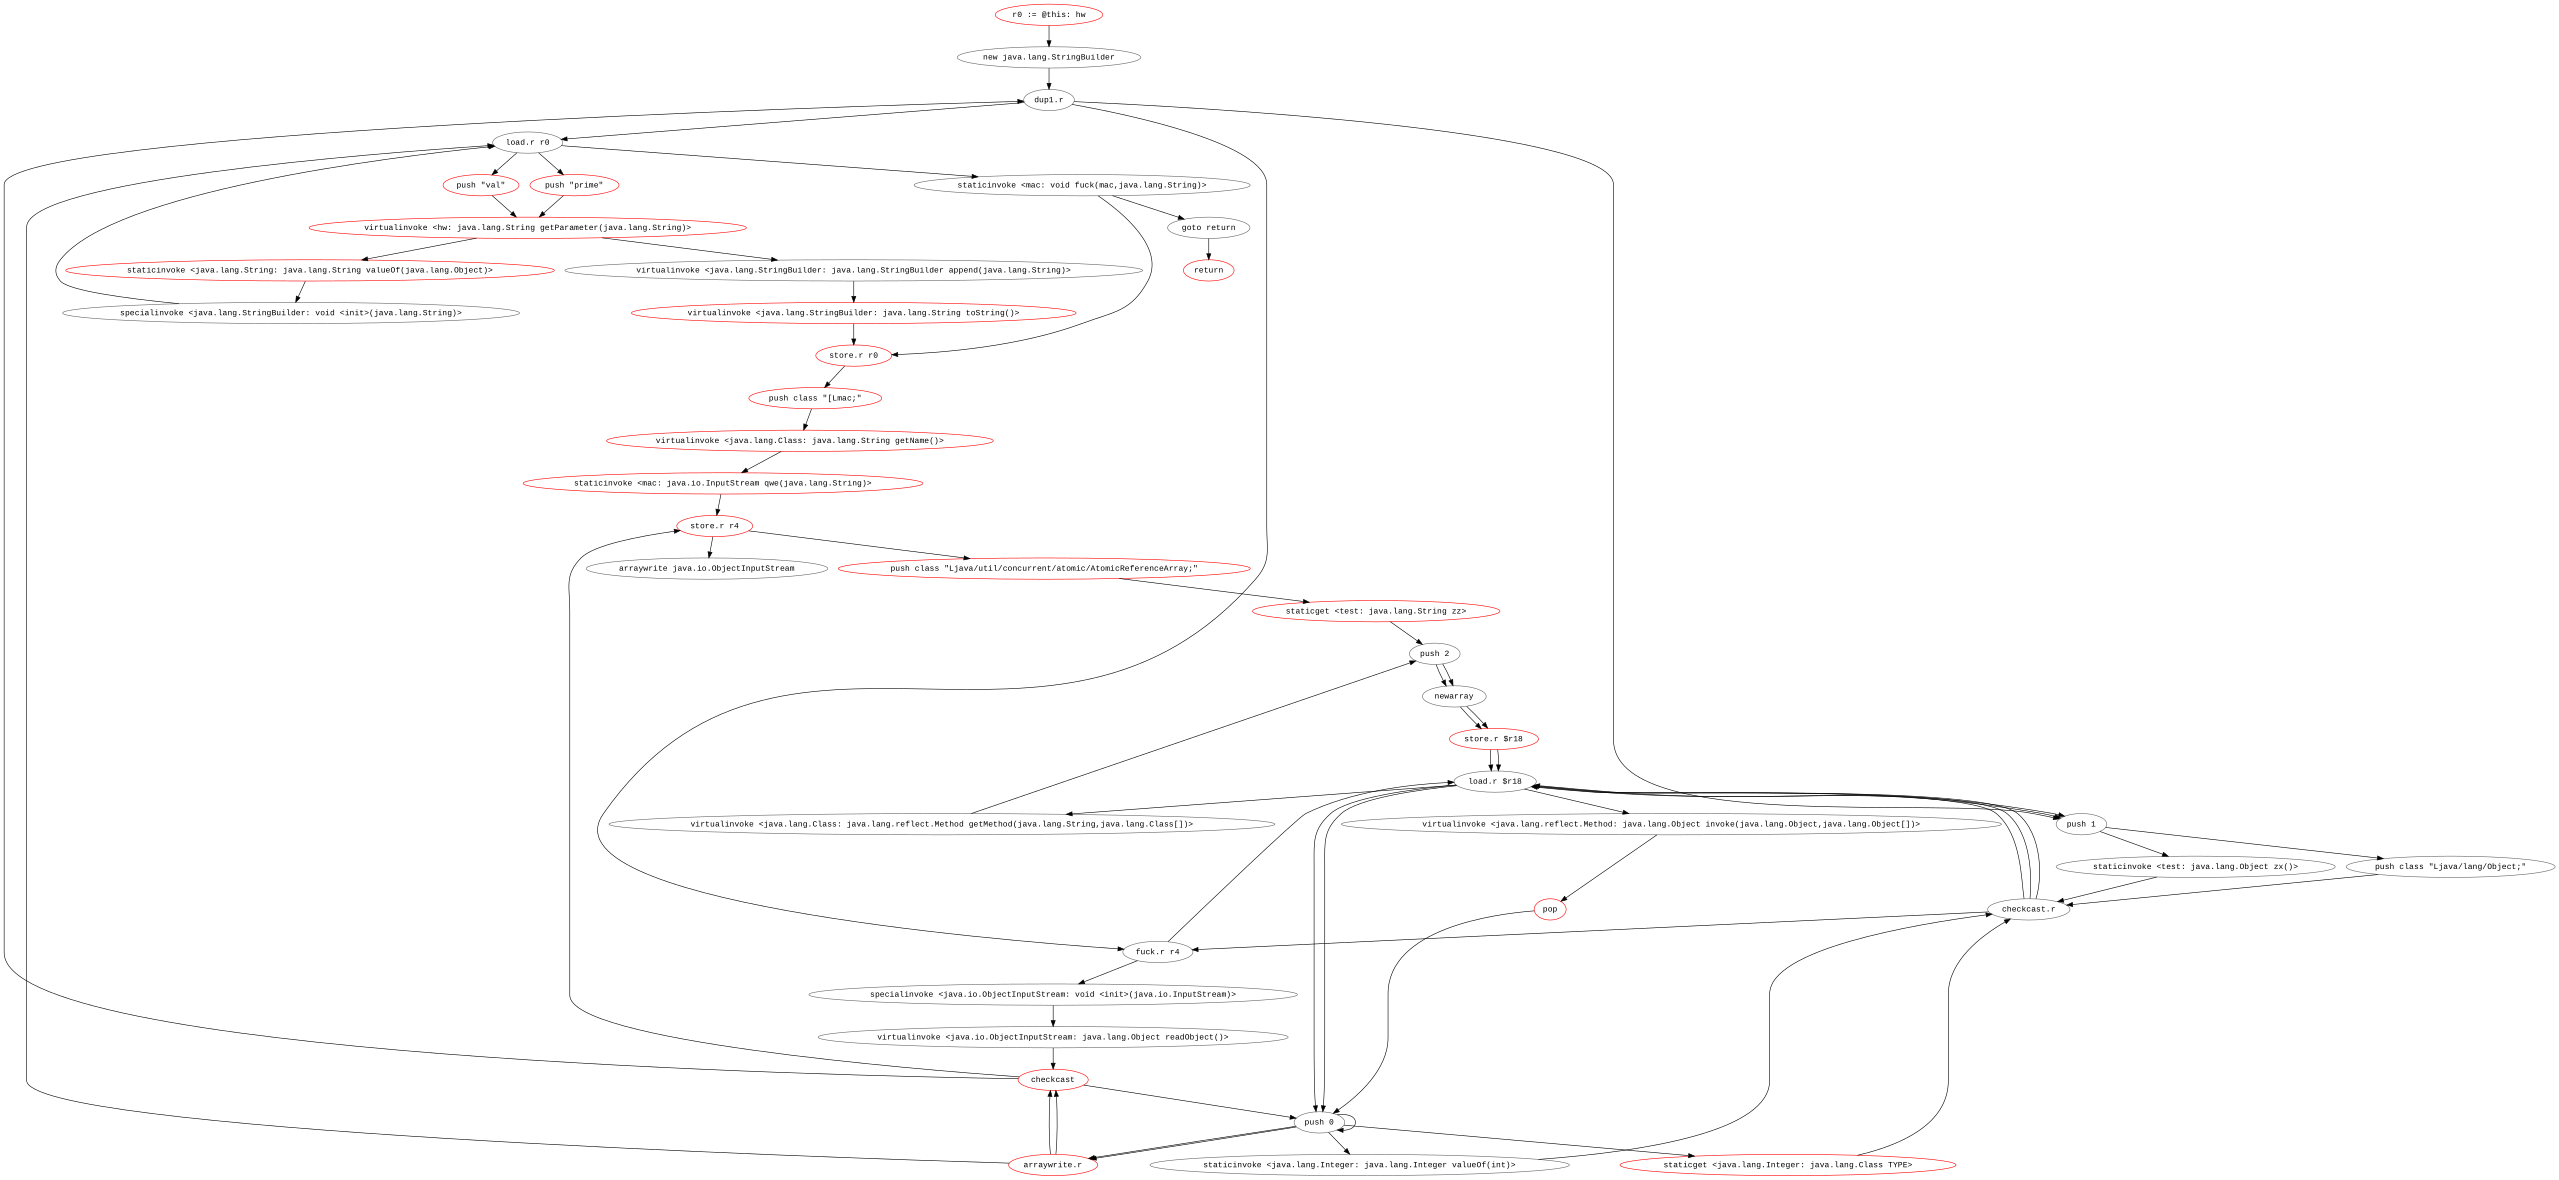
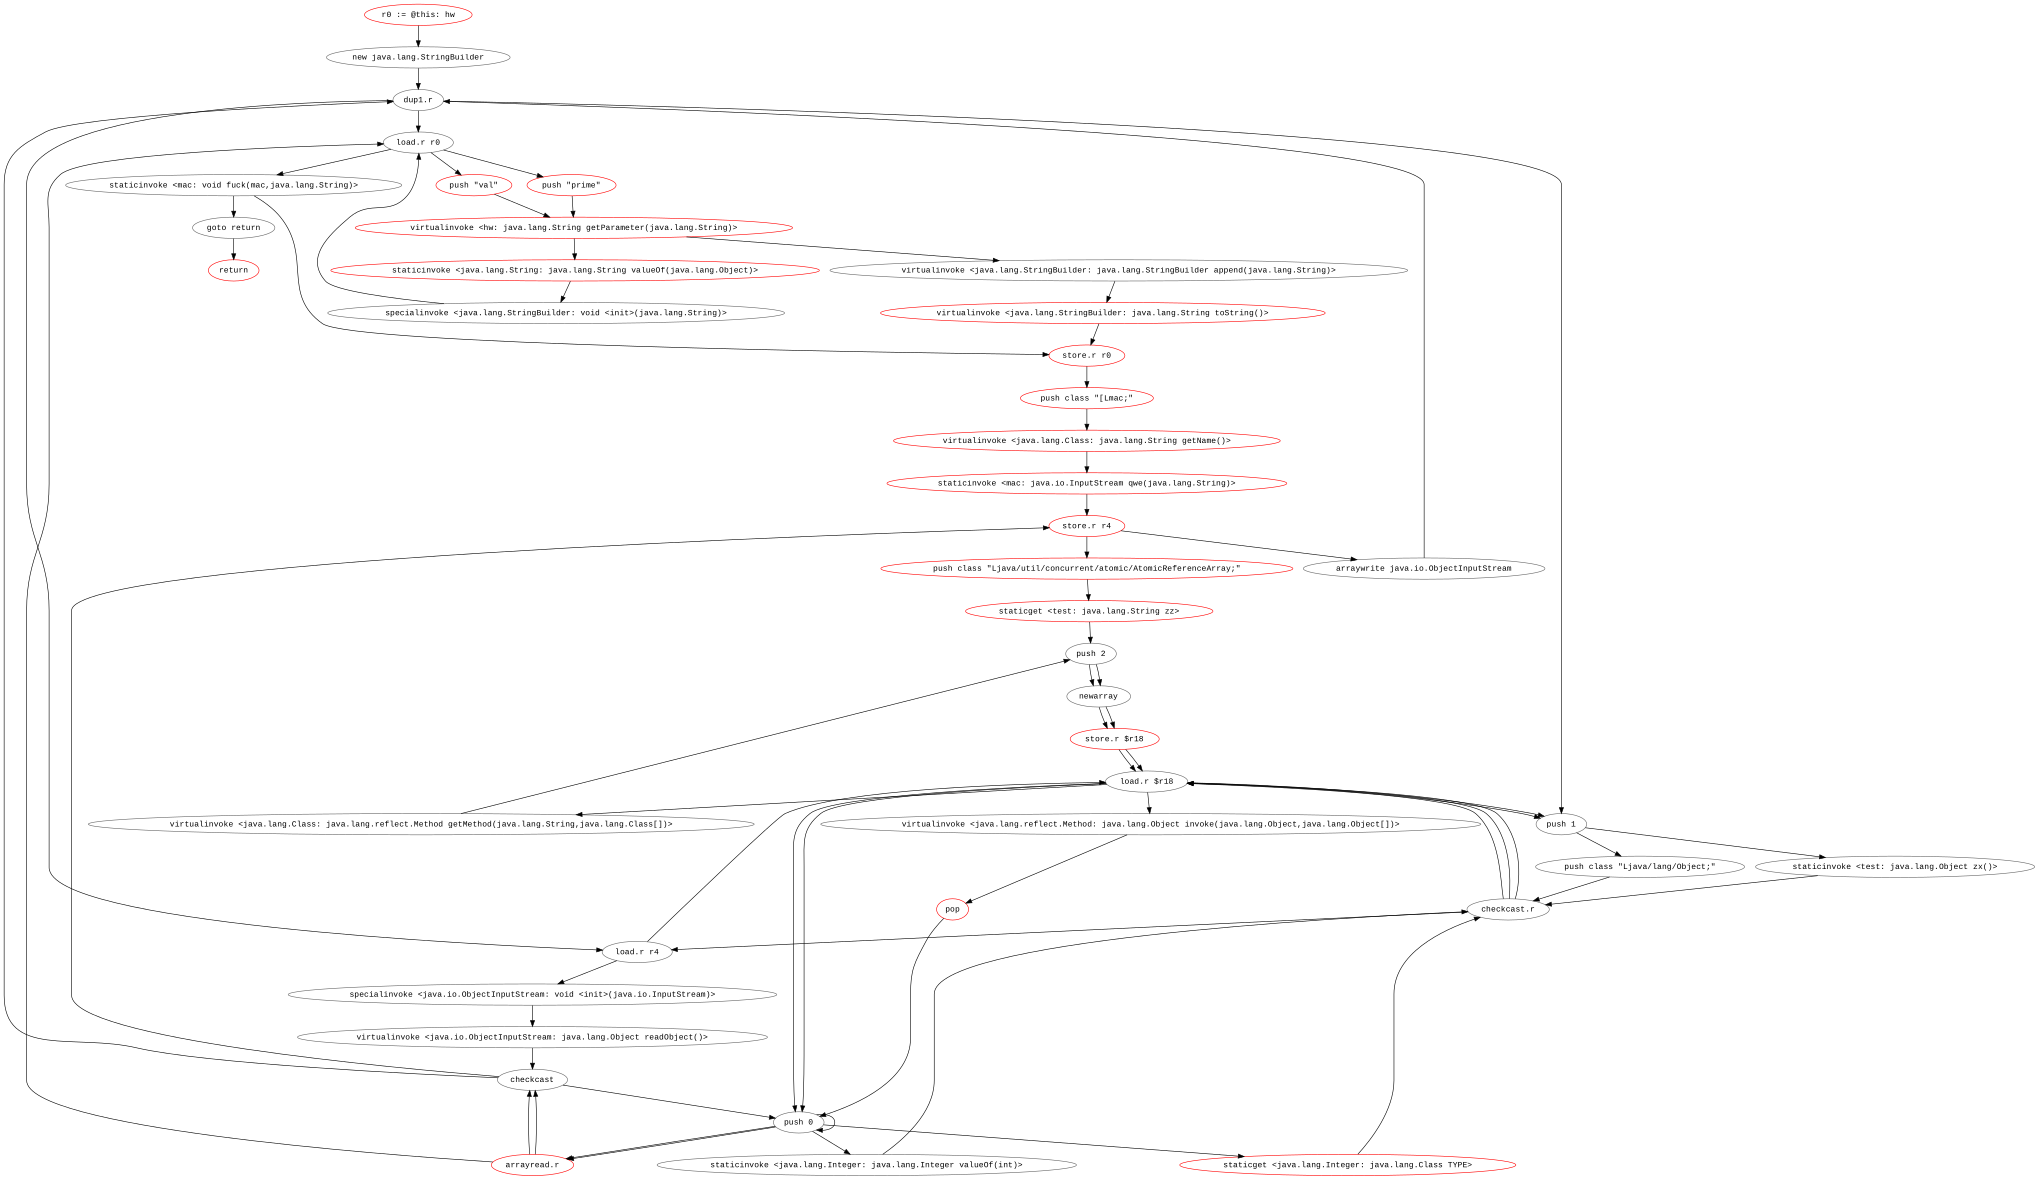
none -> (1126, 135)
(1158, 952) -> (637, 952)
(1053, 1080) -> (532, 1080)
(1053, 1165) -> (532, 1165)
